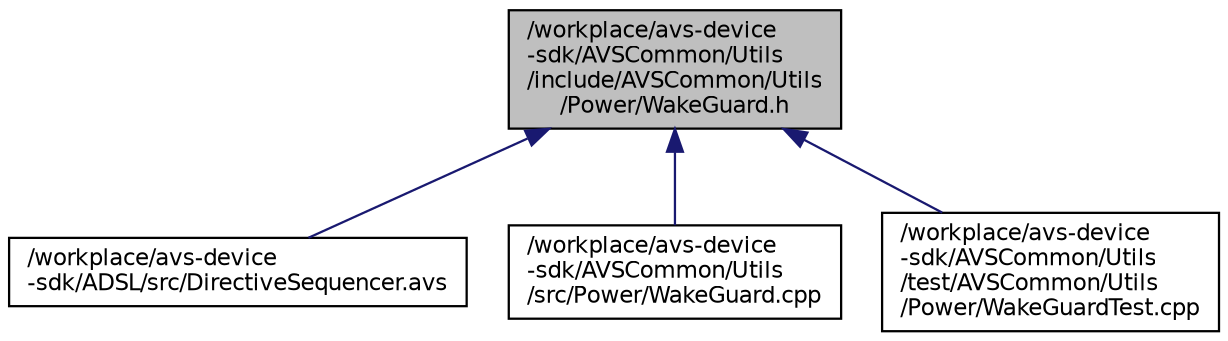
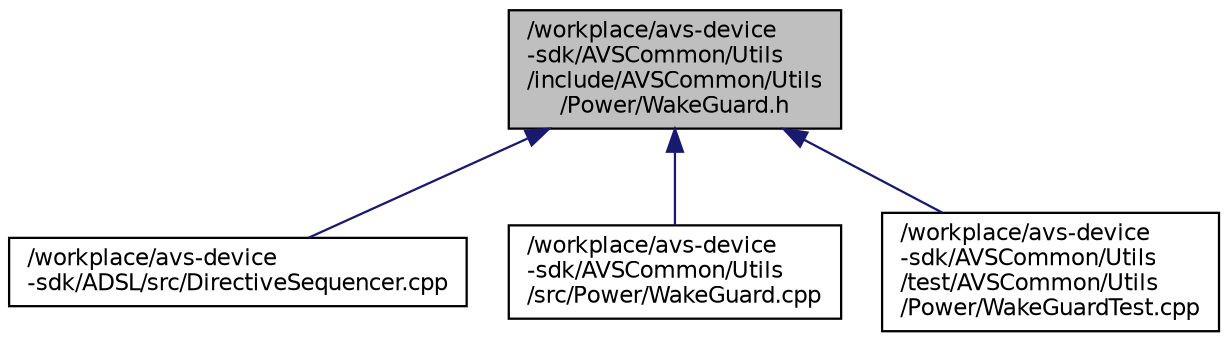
(238, 272) -> (238, 272)
